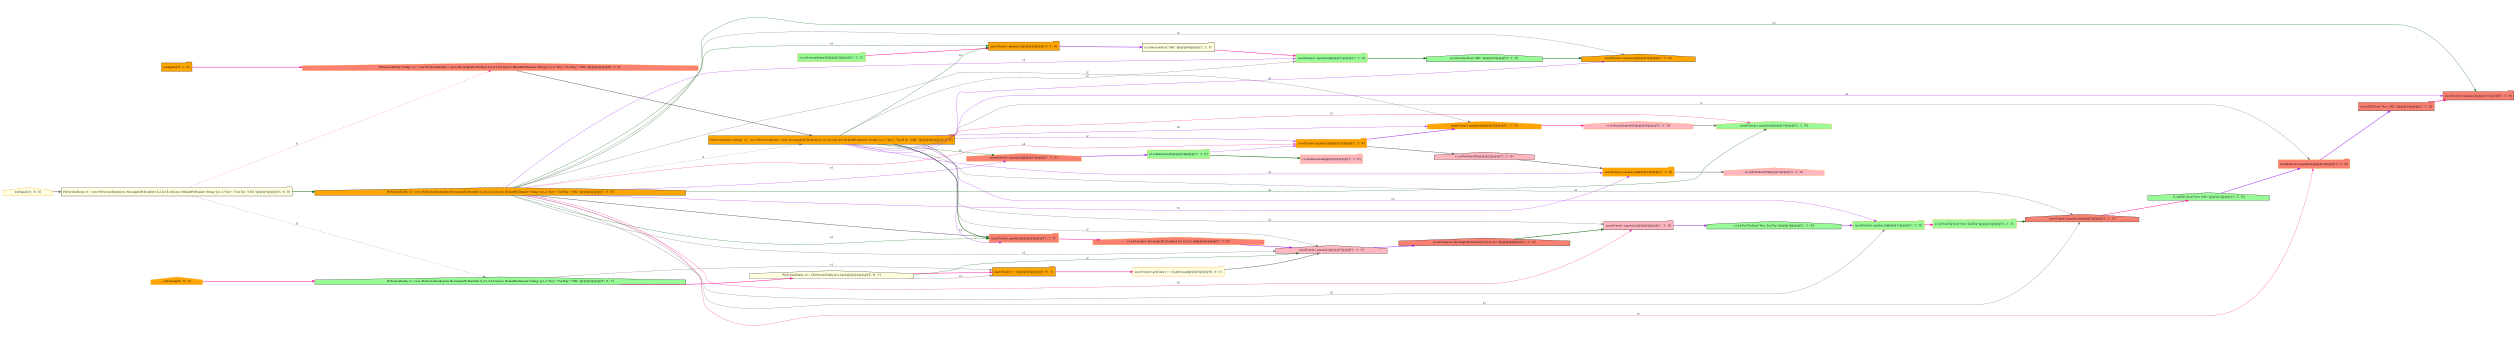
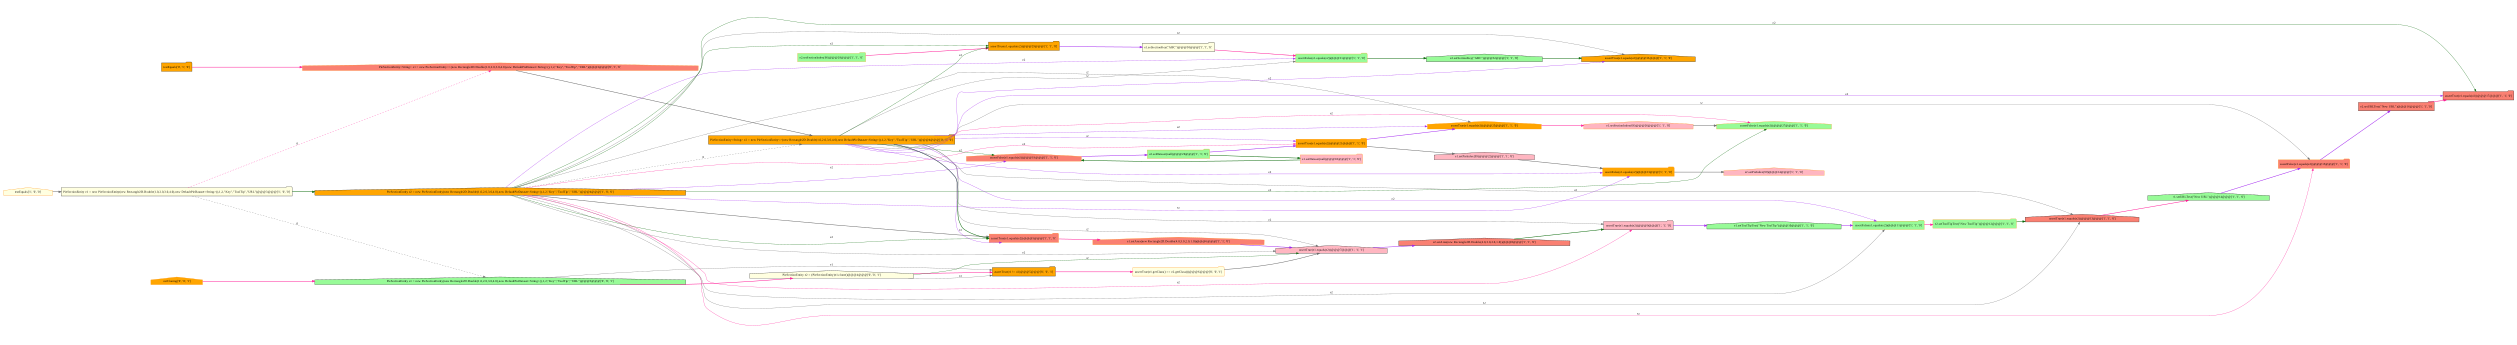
(1252, 149) -> (1252, 149)
none -> (1192, 161)
